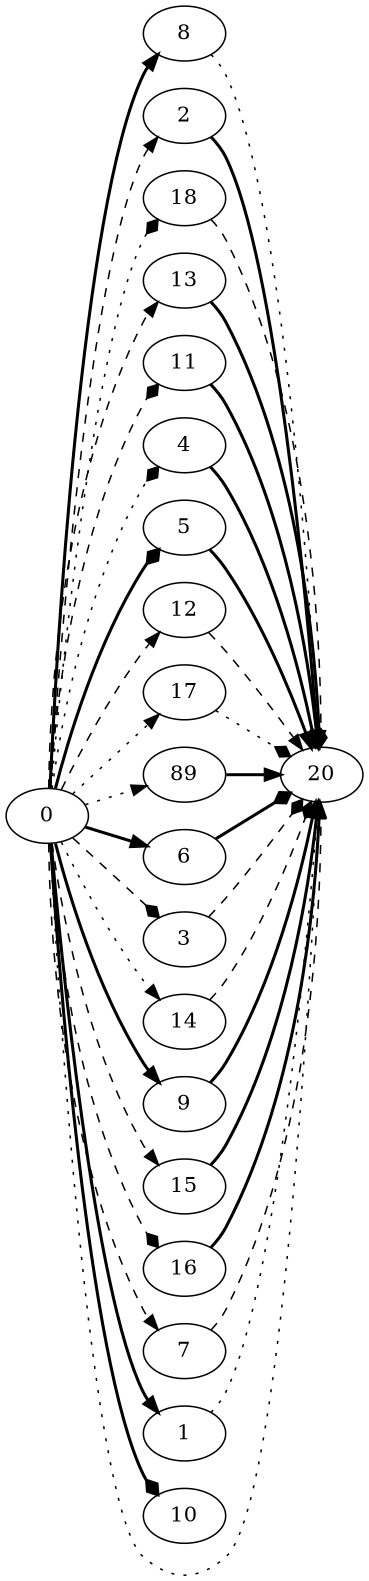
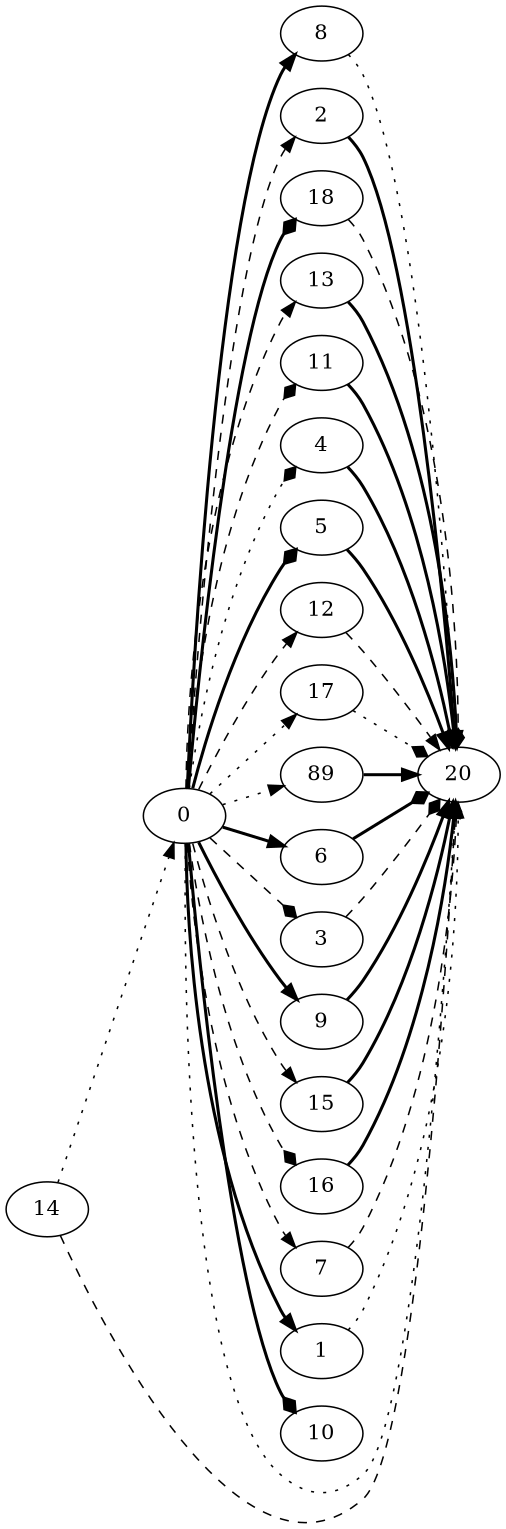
(101, 396) -> (238, 397)
(102, 917) -> (113, 1020)
